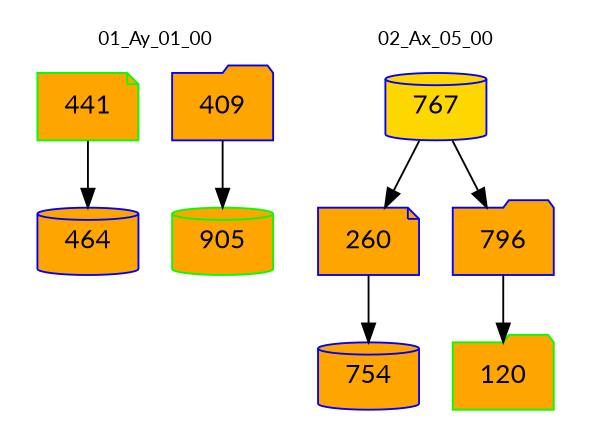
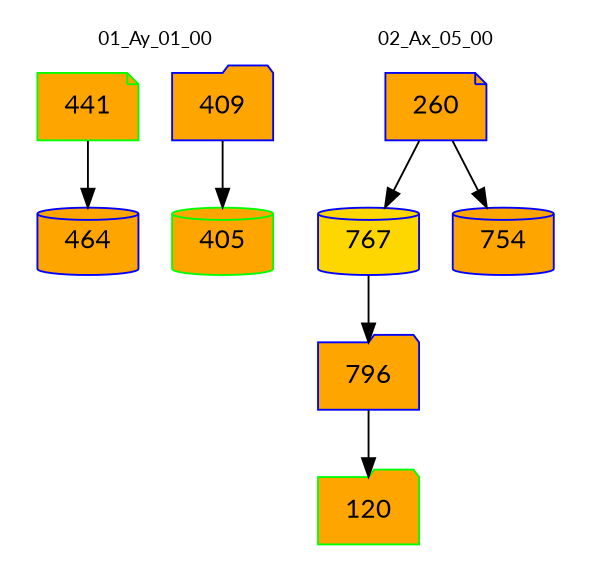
(407, 166) -> (407, 166)
(223, 241) -> (223, 241)
